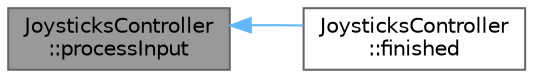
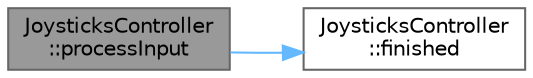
(277, 25) -> (256, 53)
